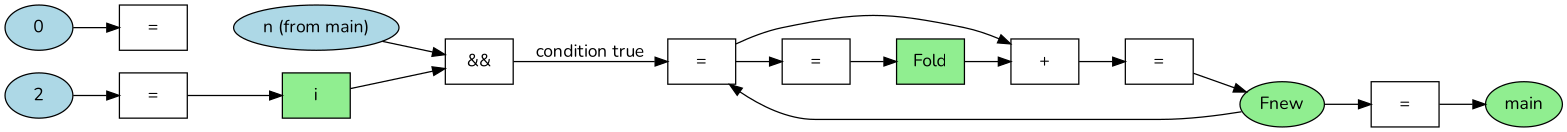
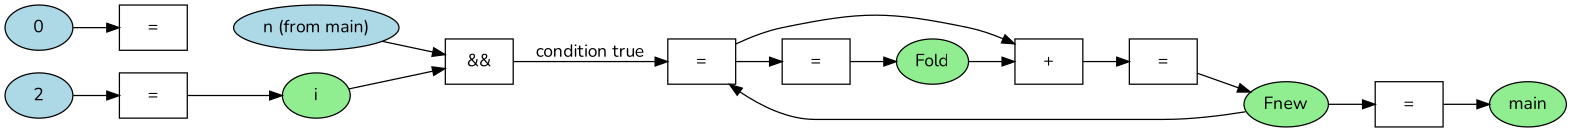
(931, 62) -> (933, 62)
(316, 96) -> (316, 96)
